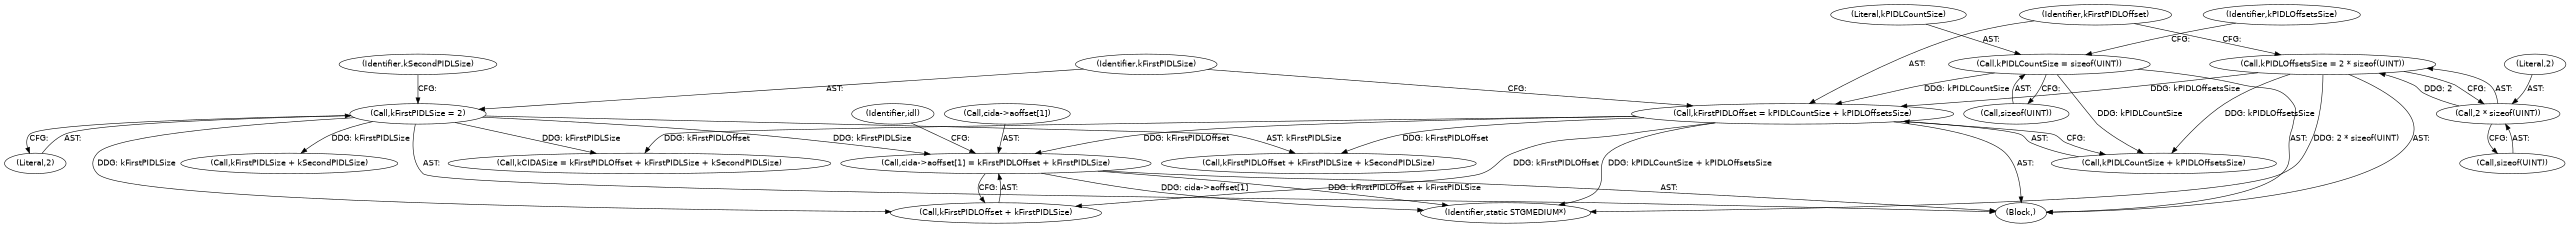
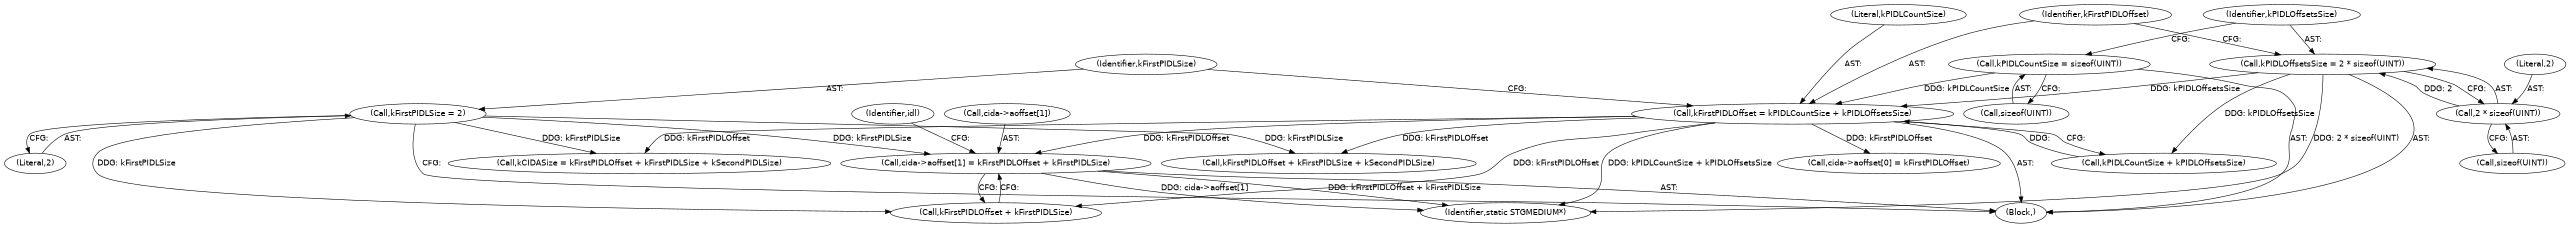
none -> (2300, 37)
(1971, 38) -> (1840, 58)
(418, 64) -> none
(2093, 118) -> none
(1304, 139) -> (1304, 139)
(2041, 139) -> (2041, 139)
(289, 163) -> none
(433, 163) -> (433, 163)
none -> (1889, 163)
(1011, 188) -> (1011, 188)
